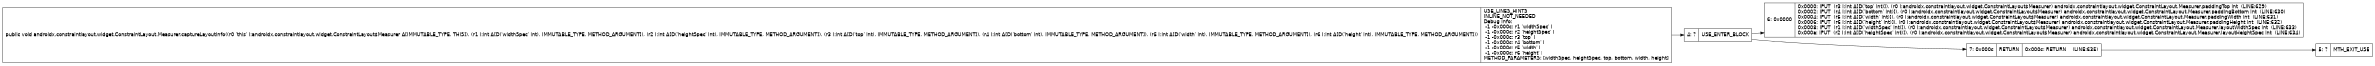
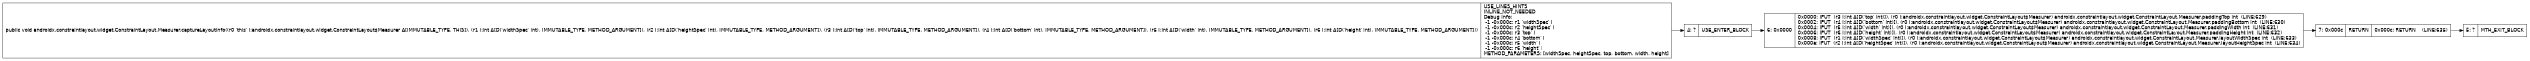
(1857, 46) -> (2308, 31)
(2352, 50) -> (2502, 30)
